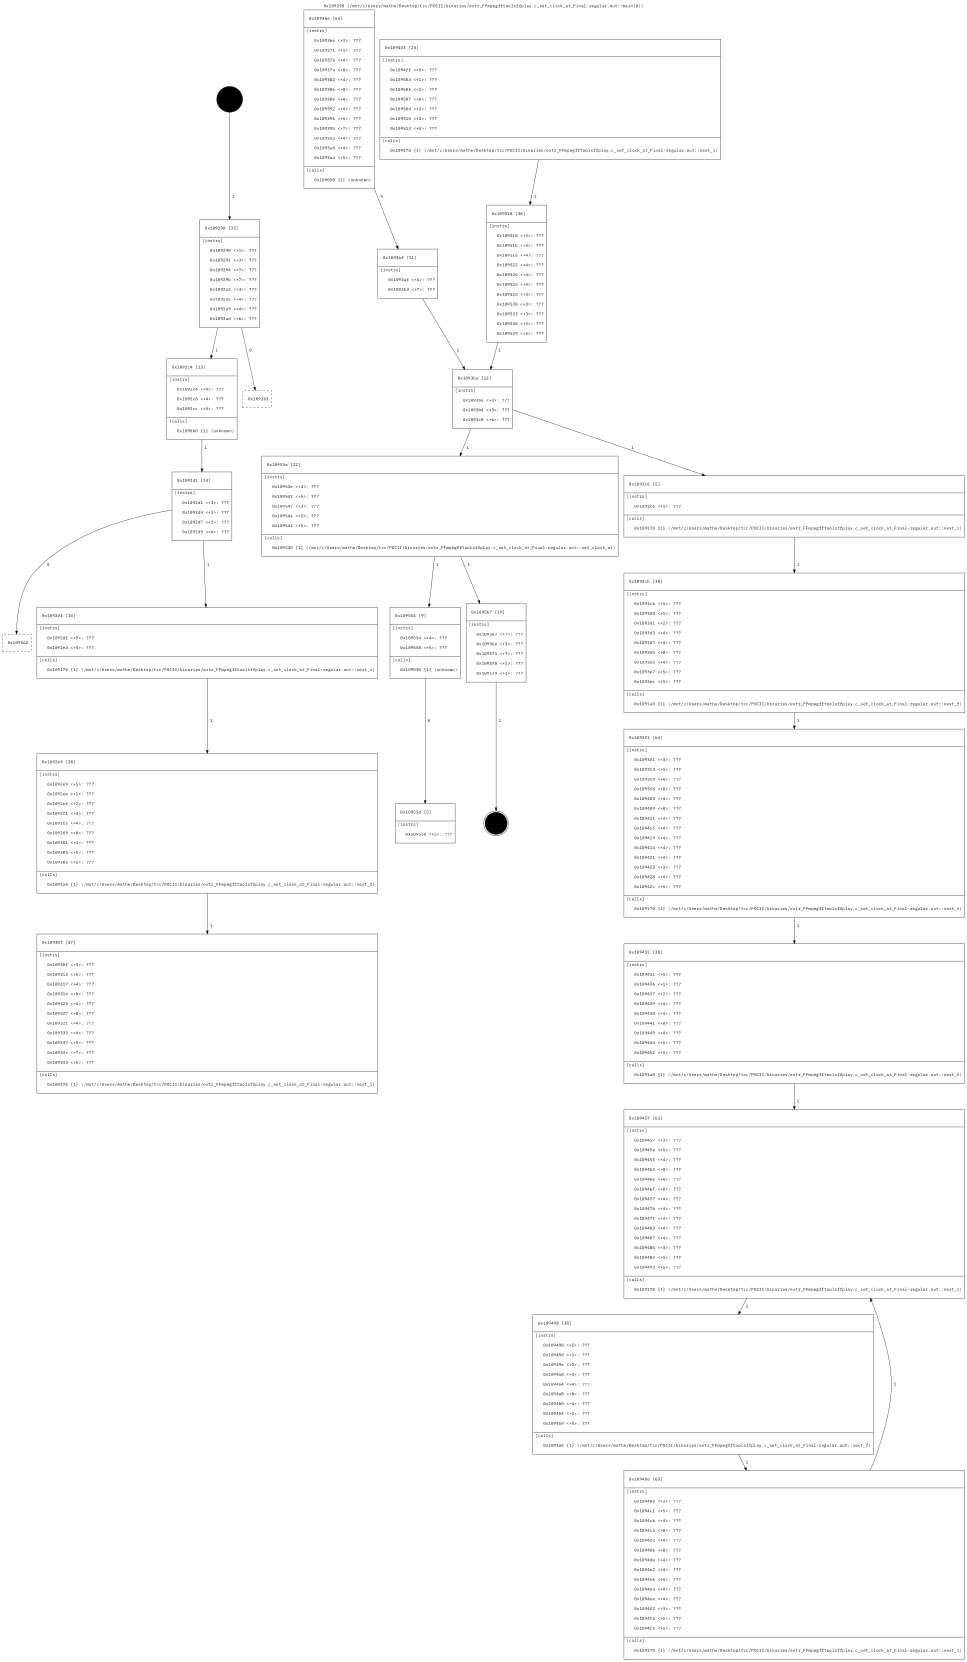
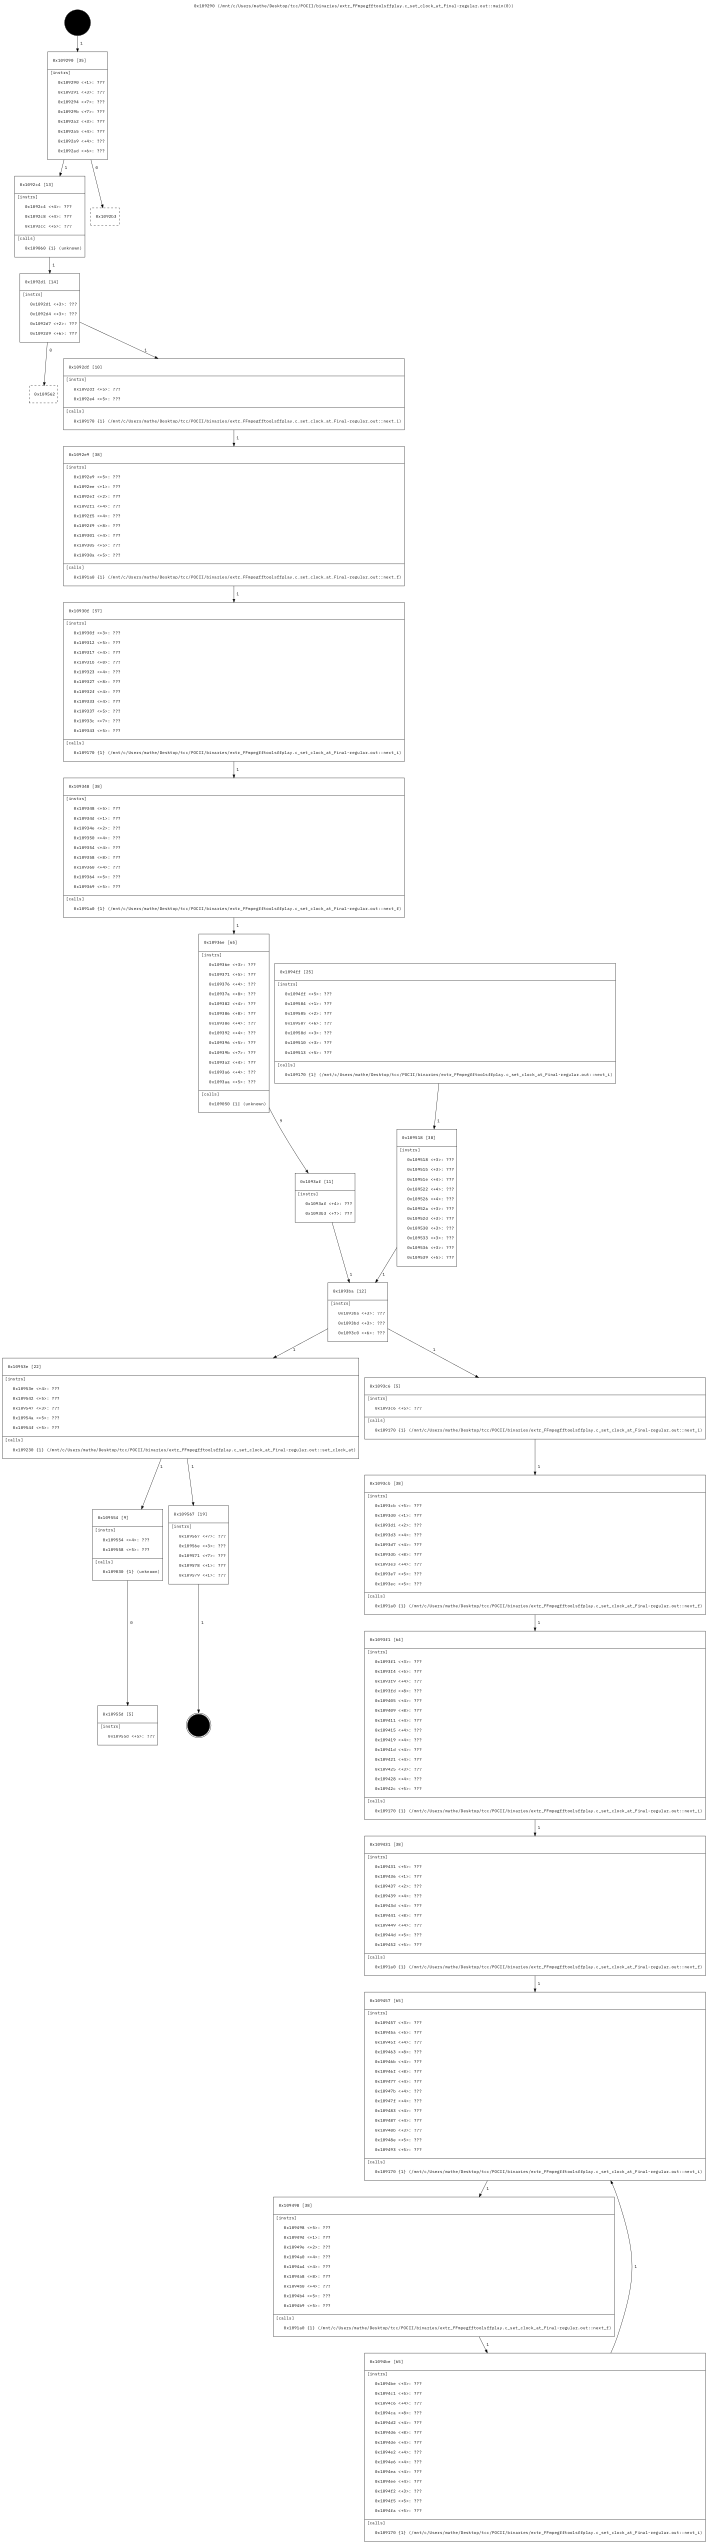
none -> (234, 848)
